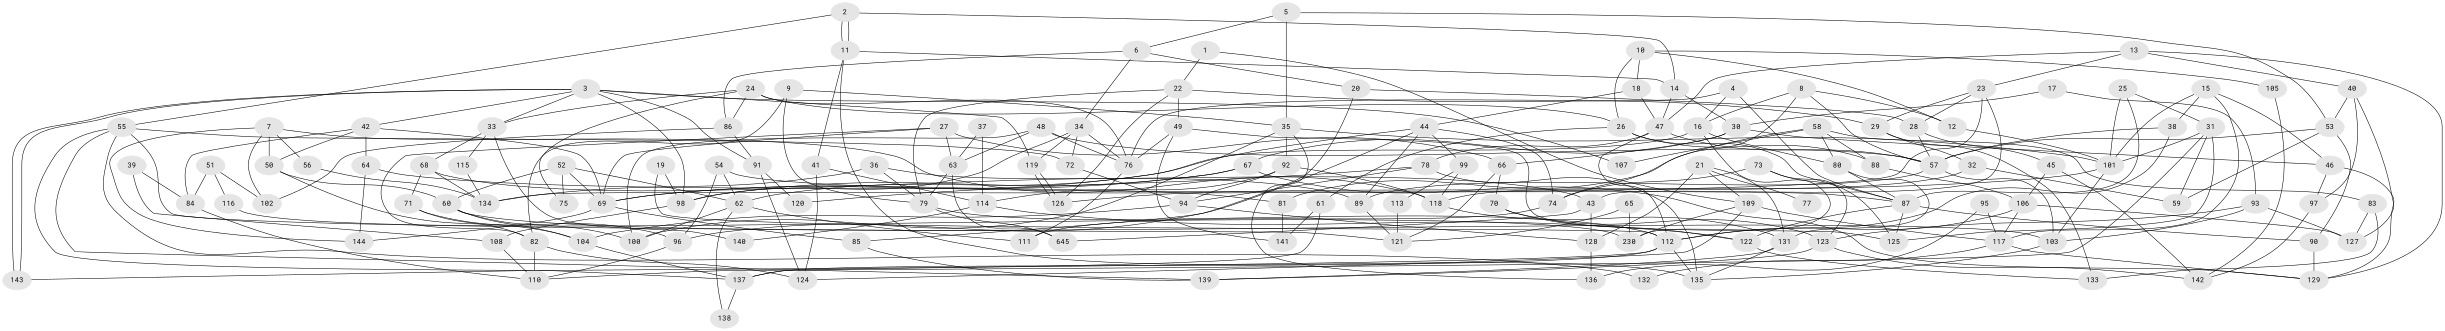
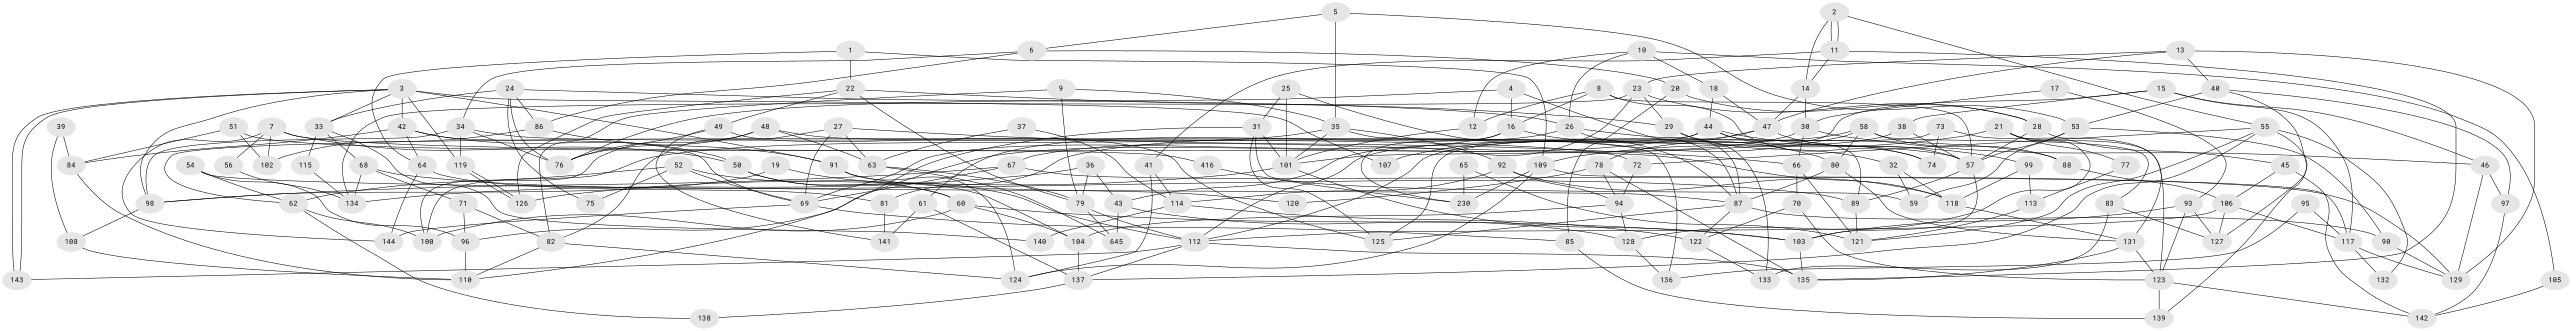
none -> (559, 61)
none -> (2078, 185)
(229, 204) -> (1208, 165)
(1025, 242) -> none
(1497, 270) -> (2142, 258)
